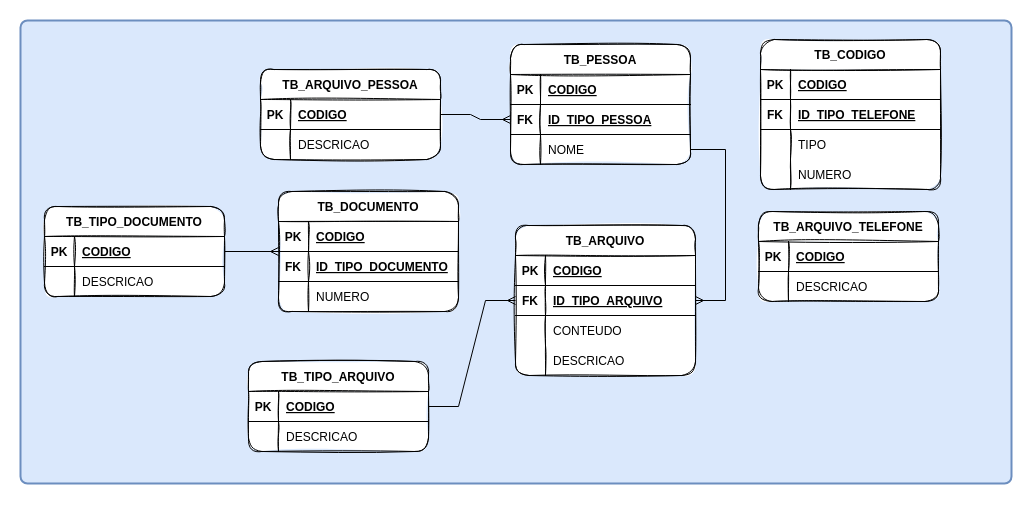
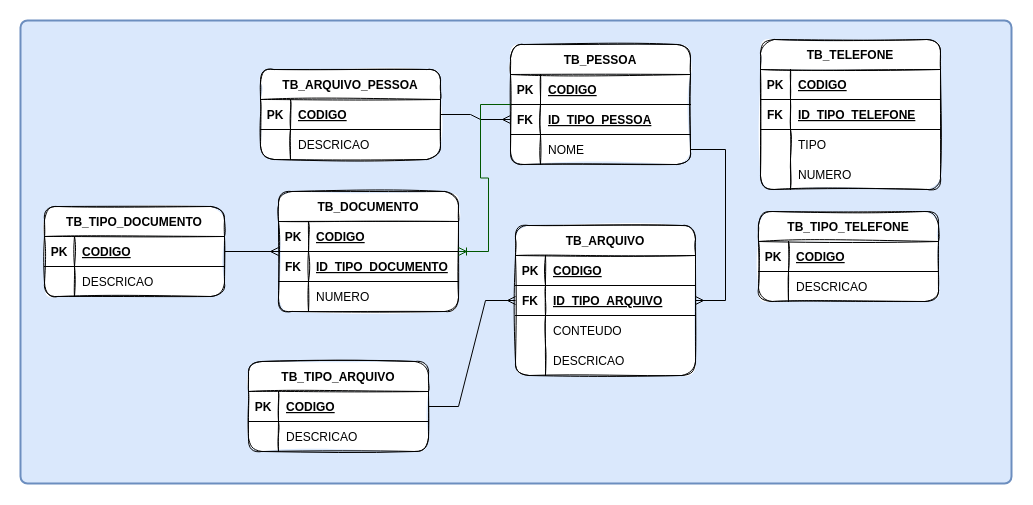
(850, 55) -> (850, 55)
none -> (485, 178)
(848, 227) -> (848, 227)
